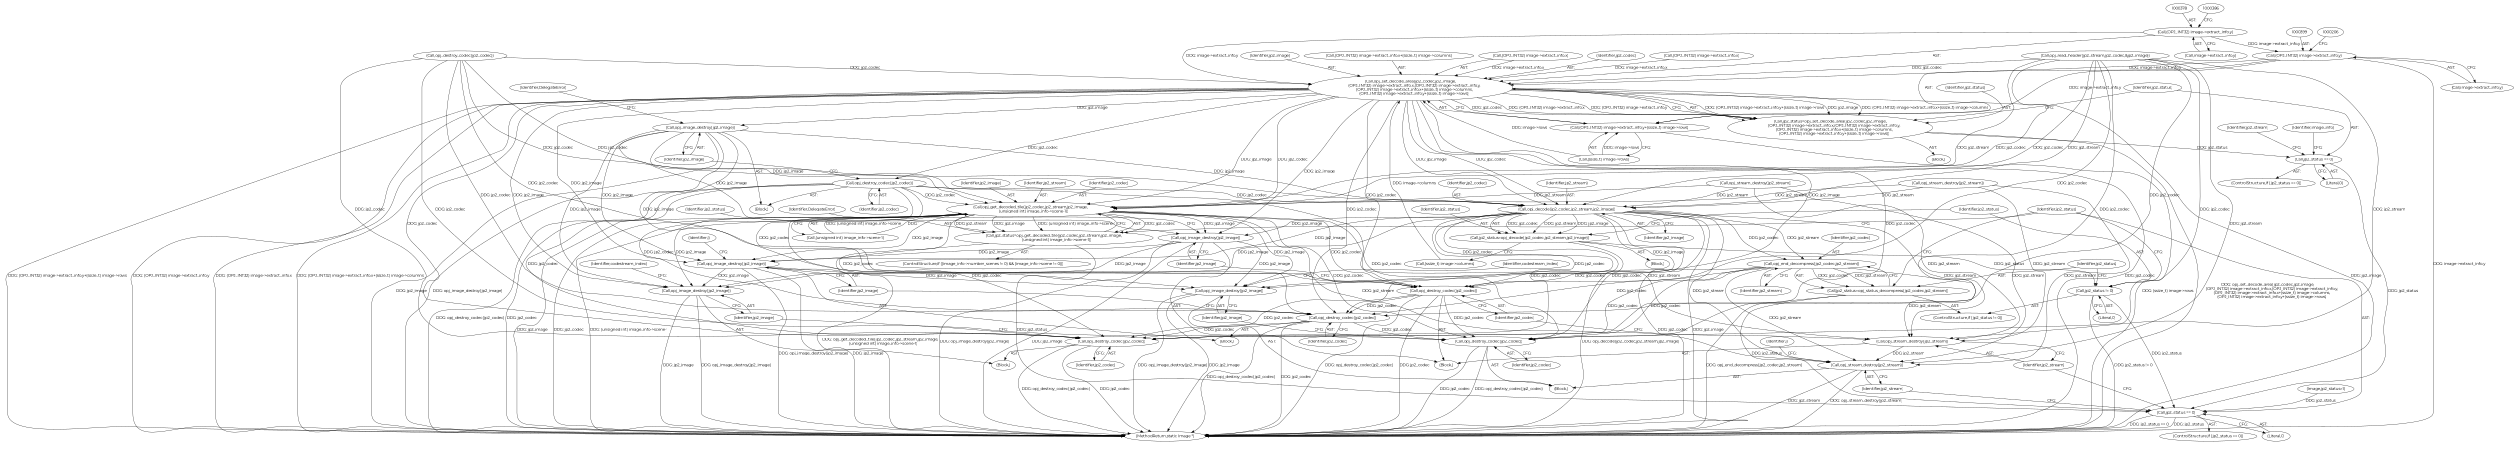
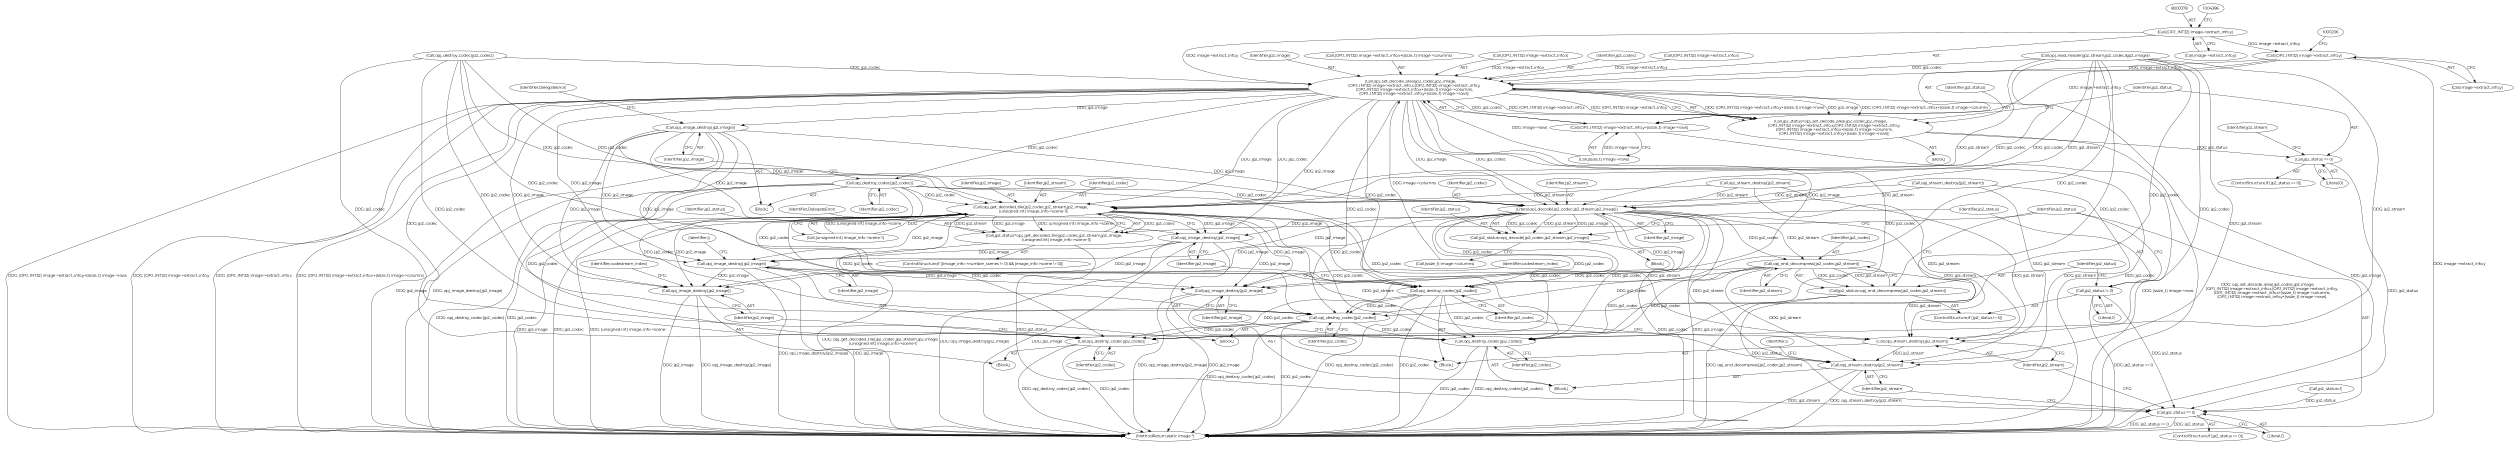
(2179, 8) -> (2179, 8)
(2211, 8) -> (2211, 8)
(2299, 32) -> none
(2313, 128) -> none
(1567, 209) -> (1567, 209)
(1854, 255) -> none
(1888, 291) -> (1888, 291)
(1968, 318) -> (1968, 318)
(2133, 365) -> (2133, 365)
(2326, 389) -> (2326, 389)
(1488, 426) -> none
